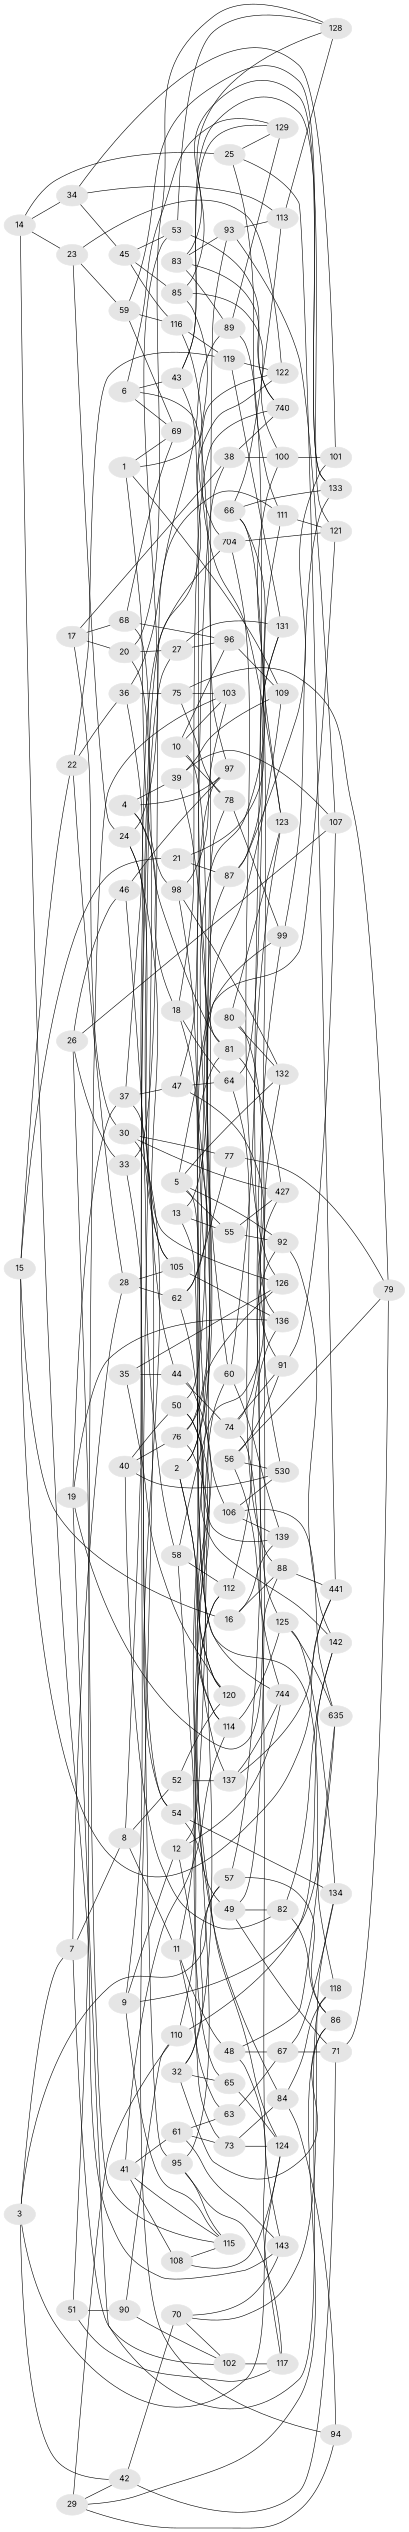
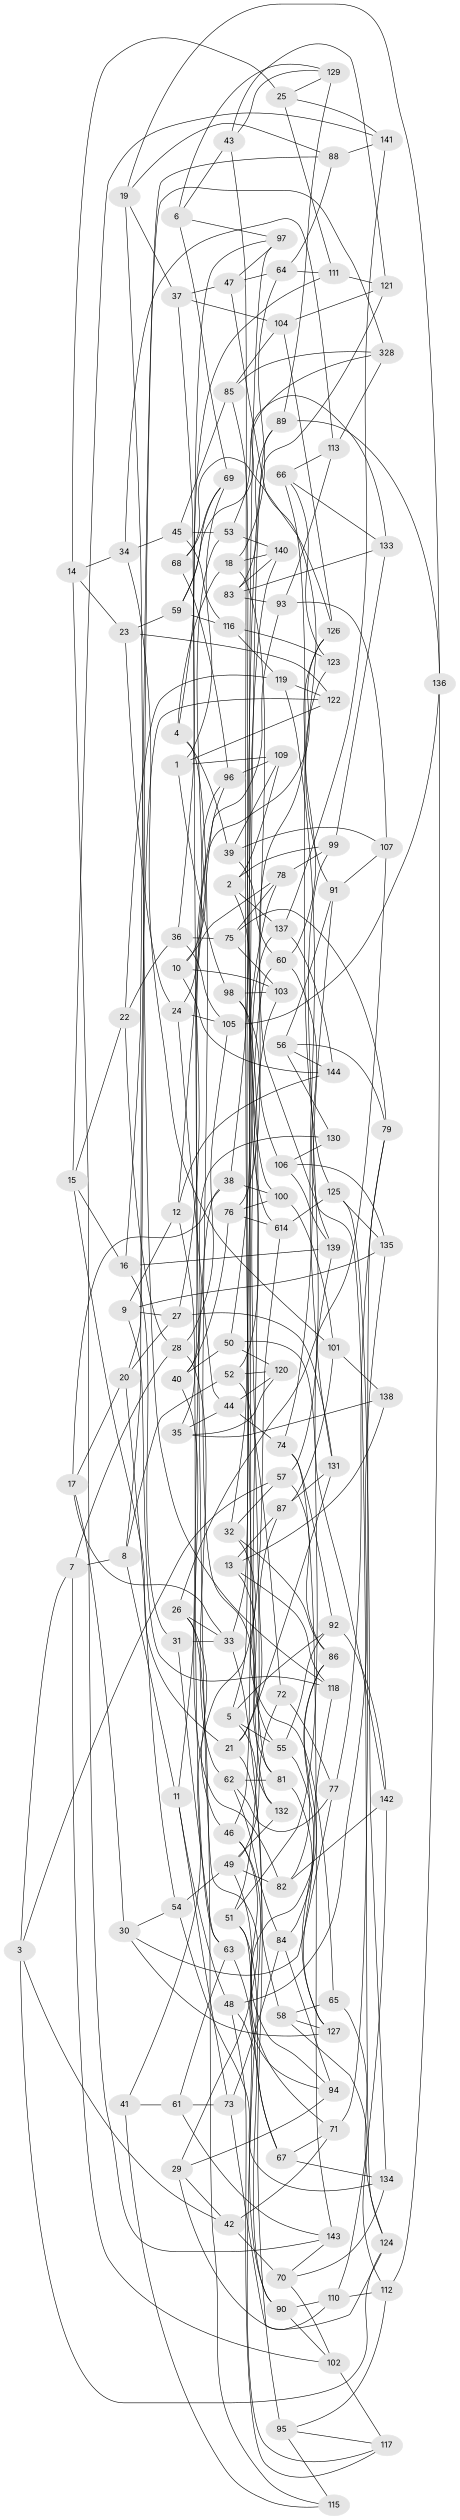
(336, 29) -> (387, 353)
(283, 409) -> (282, 551)
(229, 542) -> (282, 324)
(98, 629) -> (126, 1582)
(229, 1018) -> none
(283, 1192) -> (334, 2032)
(199, 1388) -> (317, 1594)
none -> (387, 1397)
(283, 1472) -> (334, 1139)
(336, 1590) -> (387, 140)
none -> (177, 1642)
none -> (282, 1695)
(283, 1695) -> (334, 1073)
(336, 1716) -> (387, 1246)
(229, 1727) -> (282, 1228)
none -> (264, 2028)
none -> (255, 2029)
(152, 2157) -> (149, 1597)
(177, 2261) -> none
